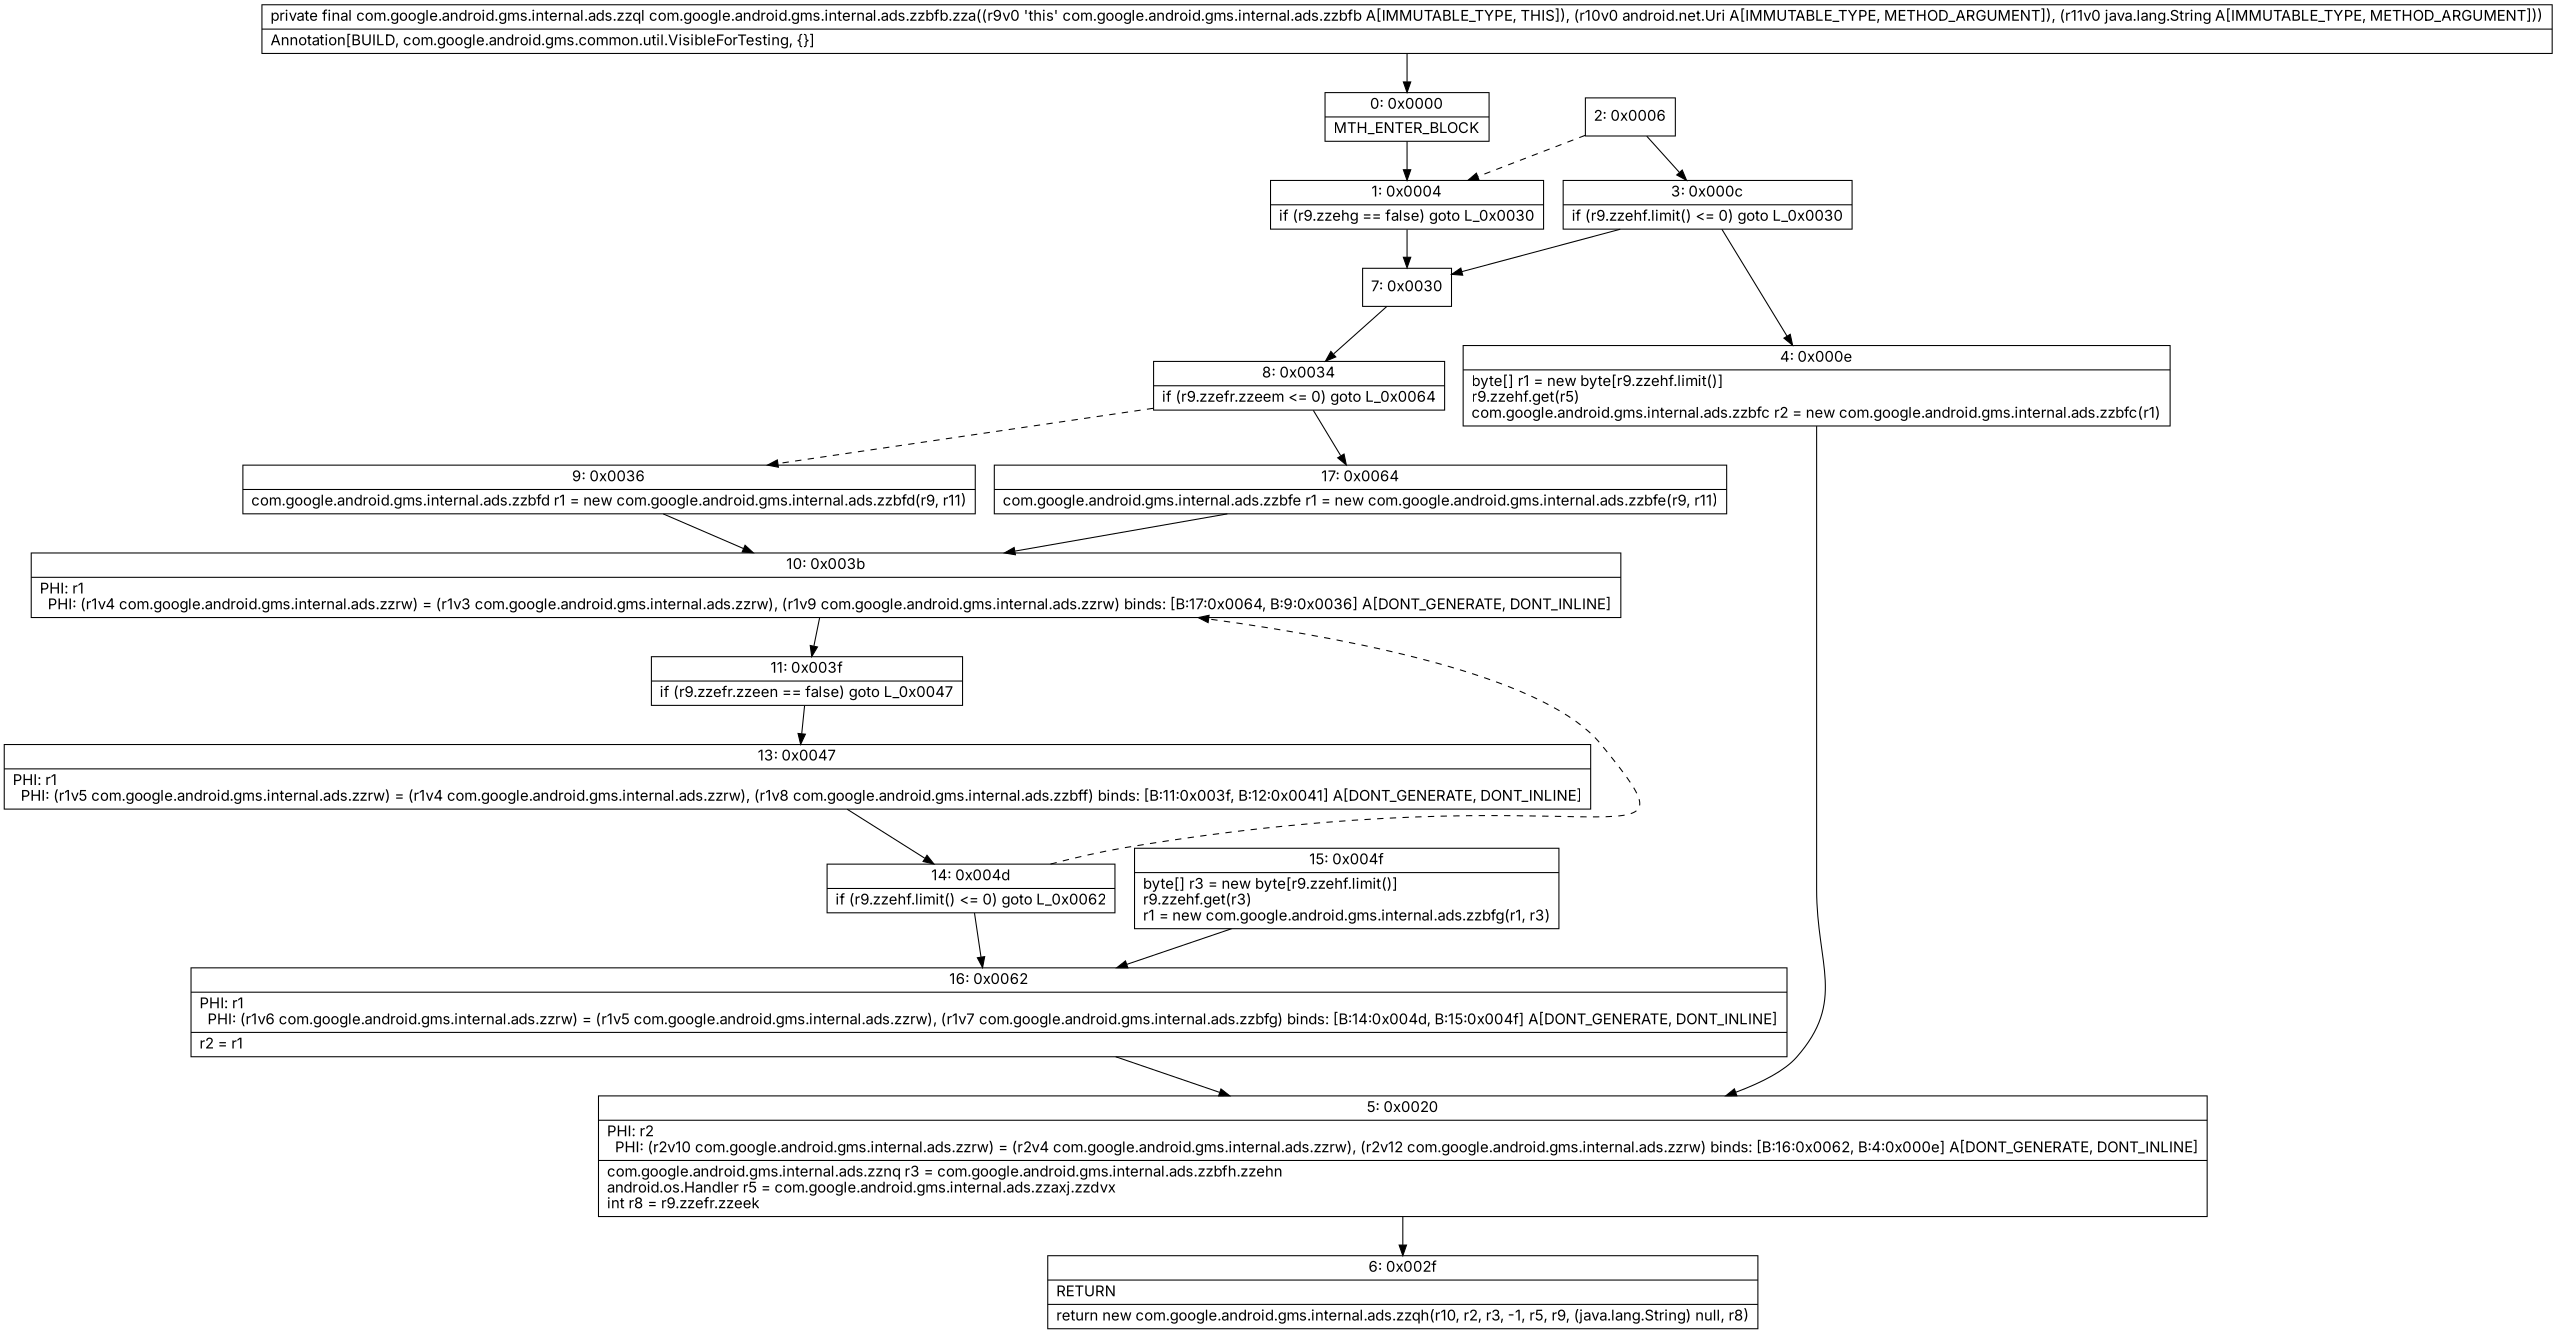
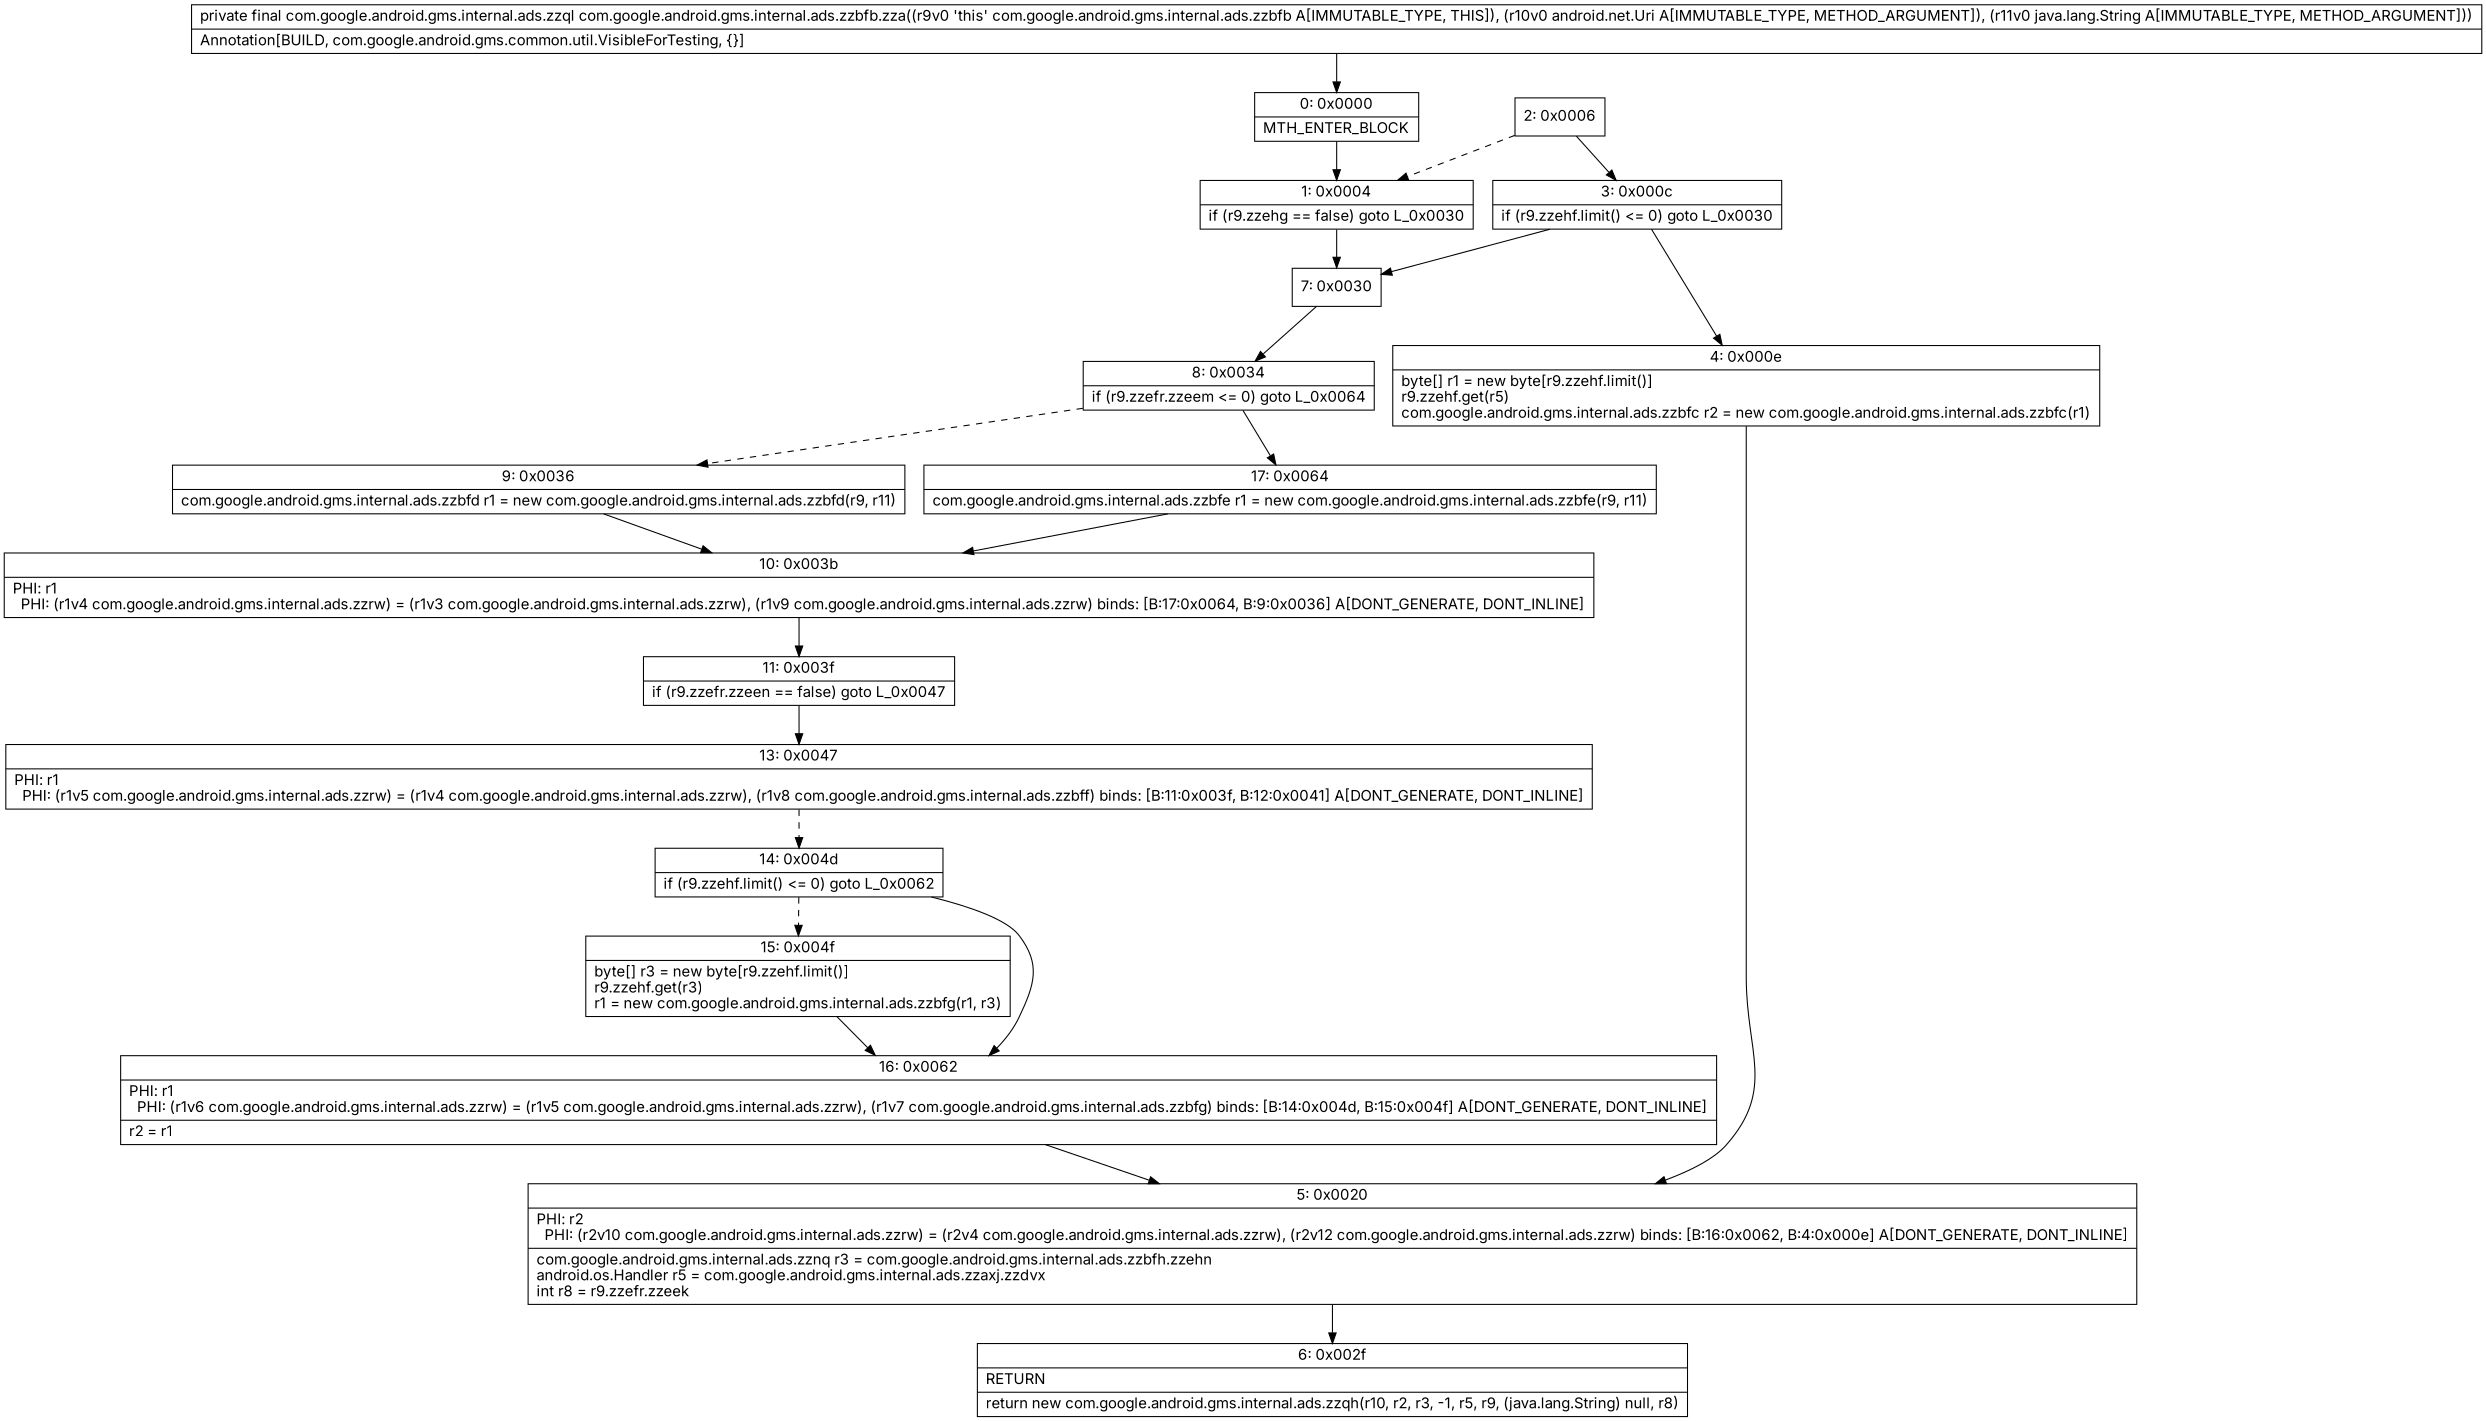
(1590, 817) -> (799, 911)
(886, 834) -> (799, 824)
